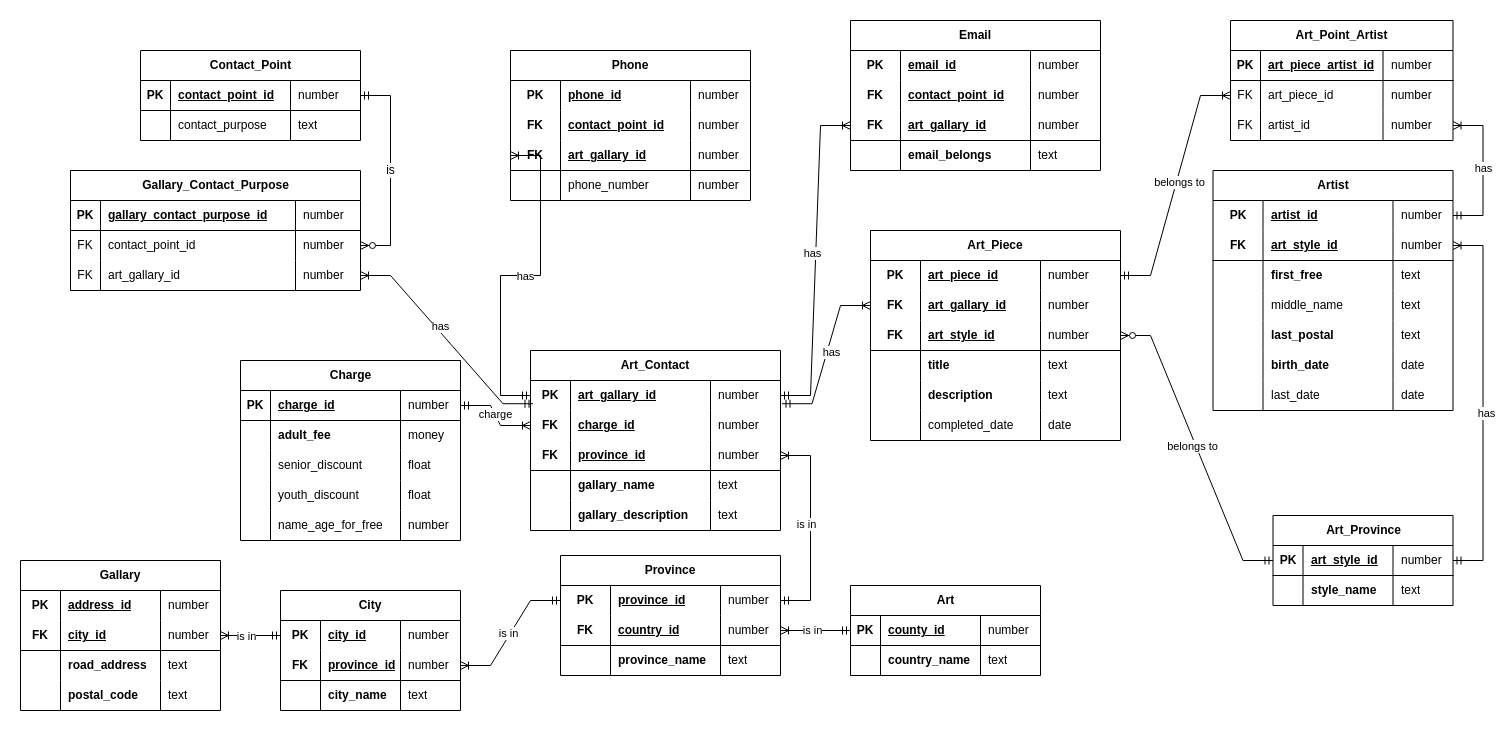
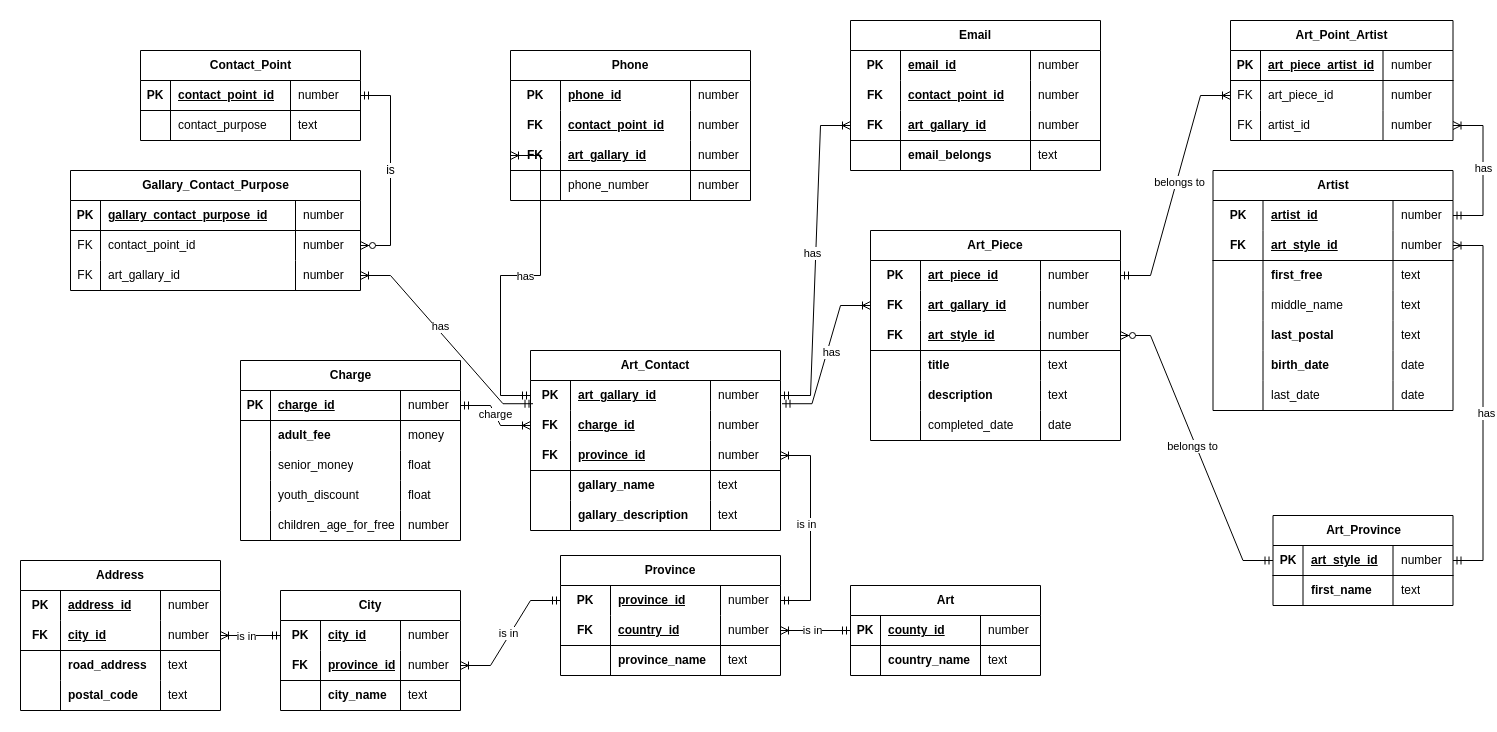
(326, 466) -> (317, 466)
(336, 526) -> (340, 526)
(121, 576) -> (121, 576)
(1344, 591) -> (1344, 591)
